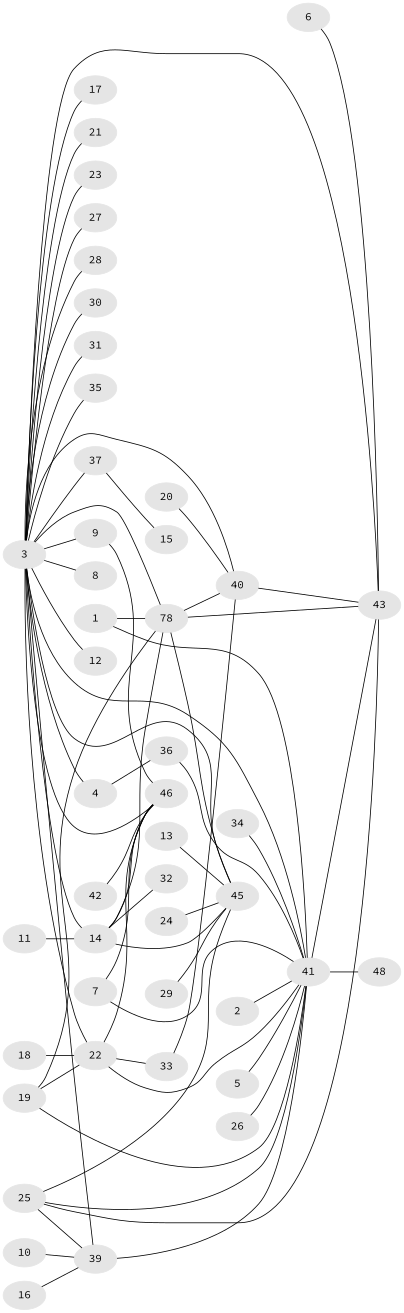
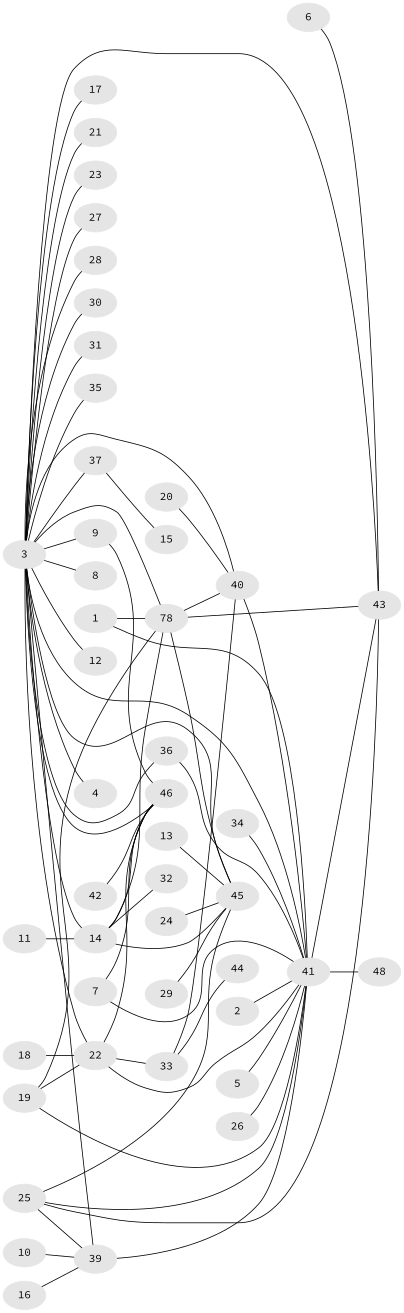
(308, 595) -> (285, 777)
(131, 772) -> (76, 816)
none -> (237, 969)
